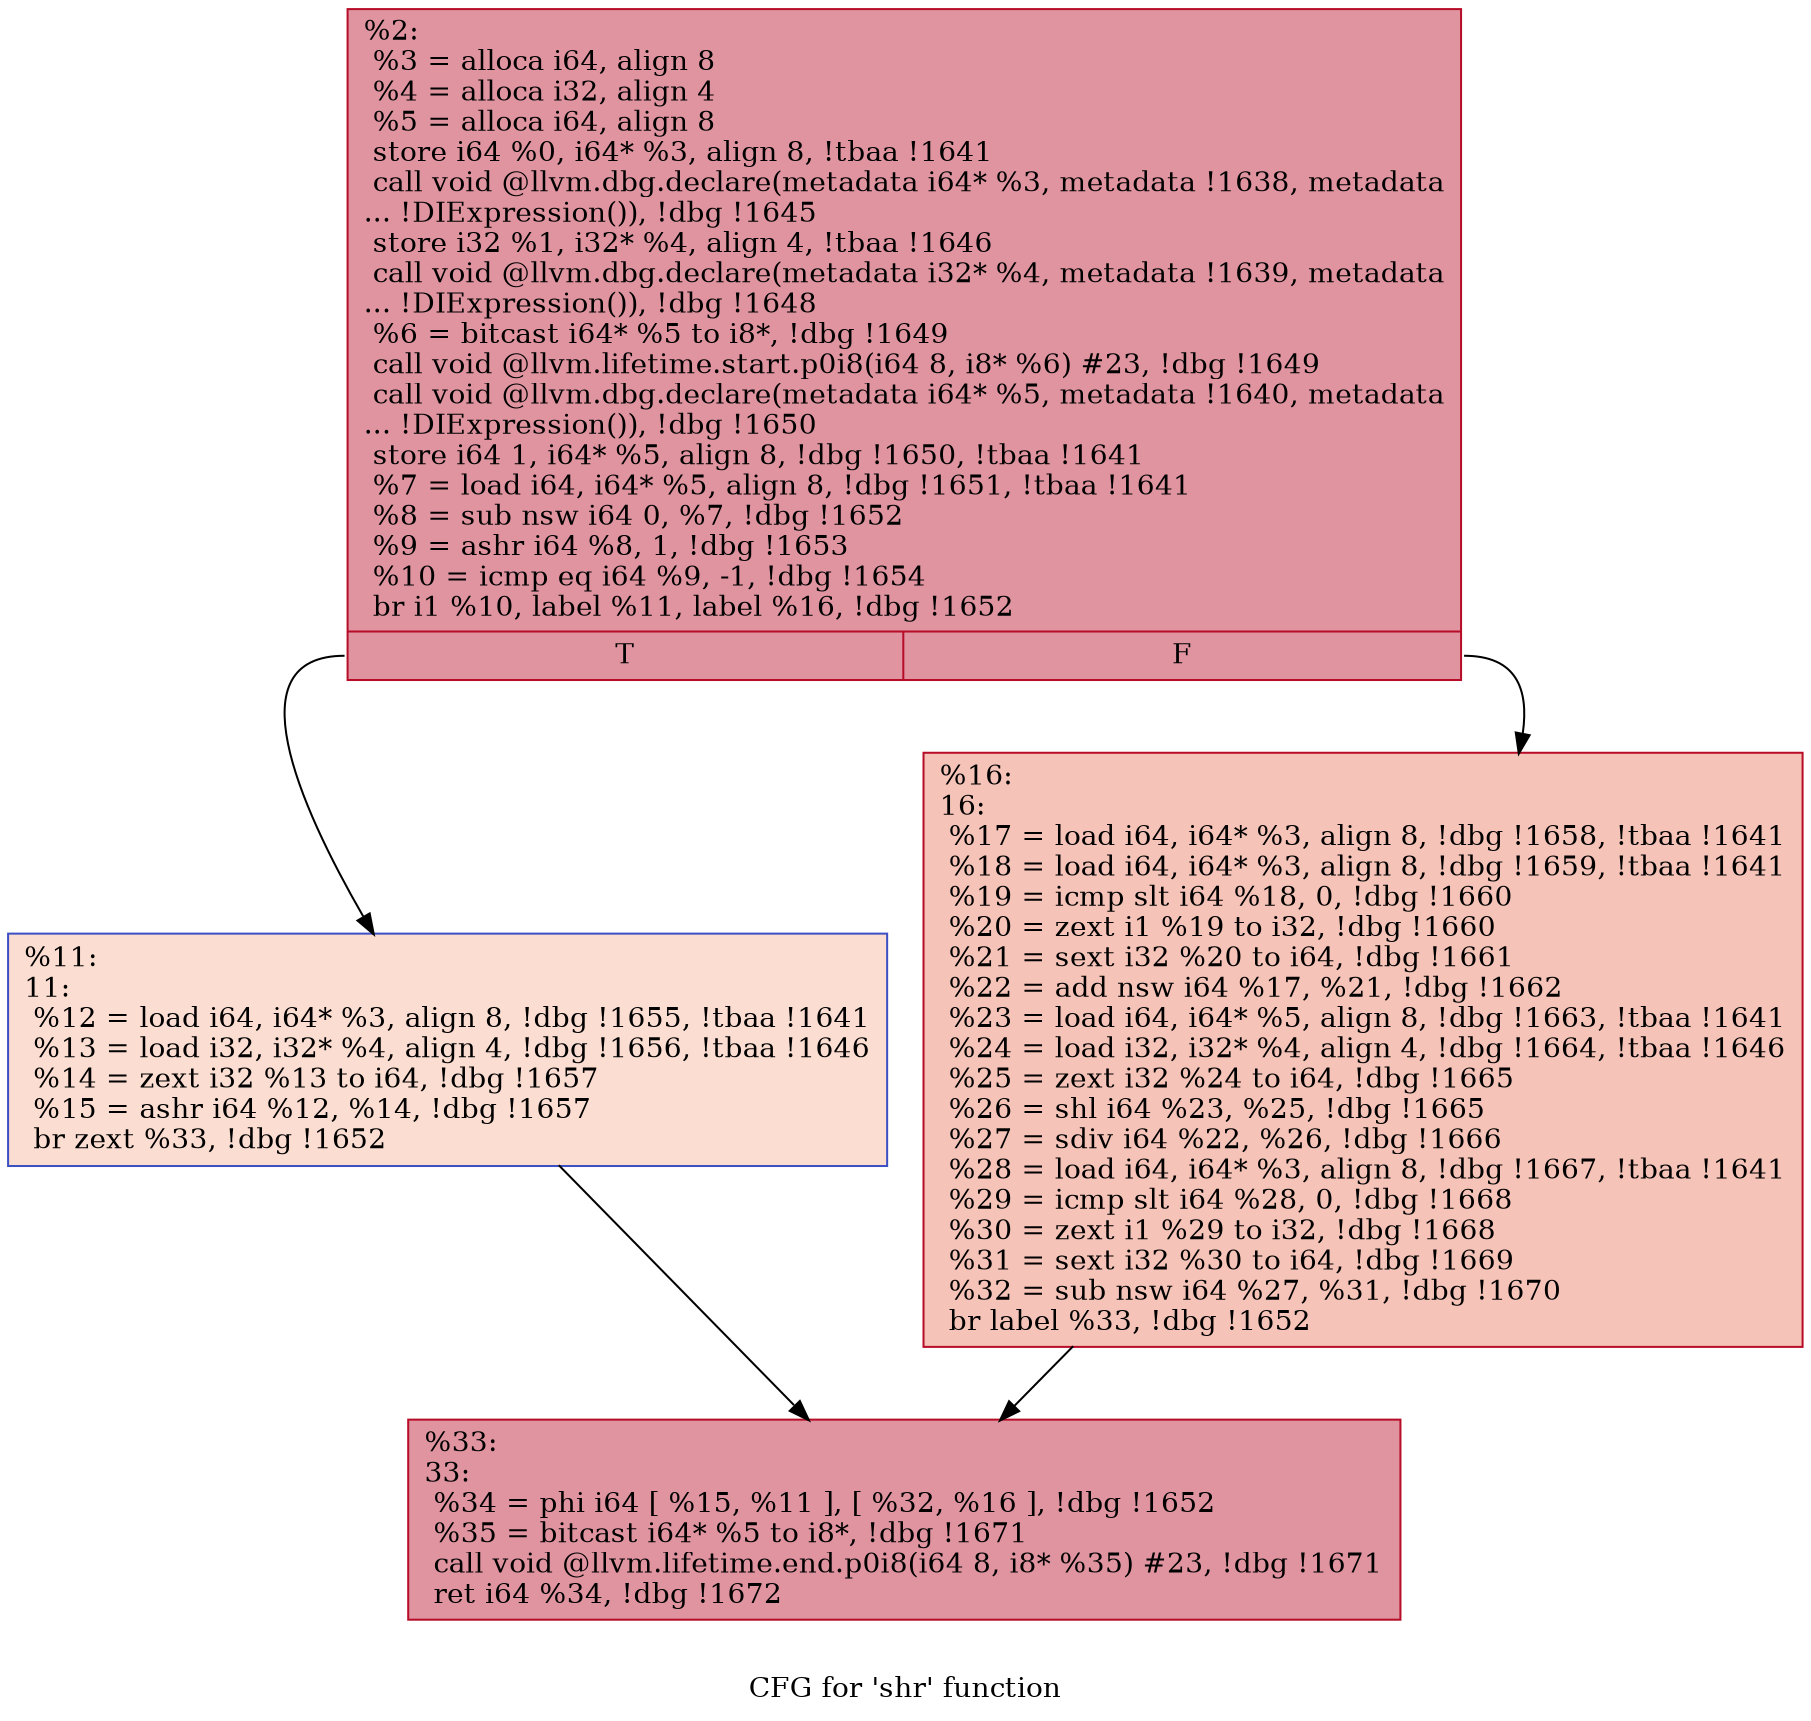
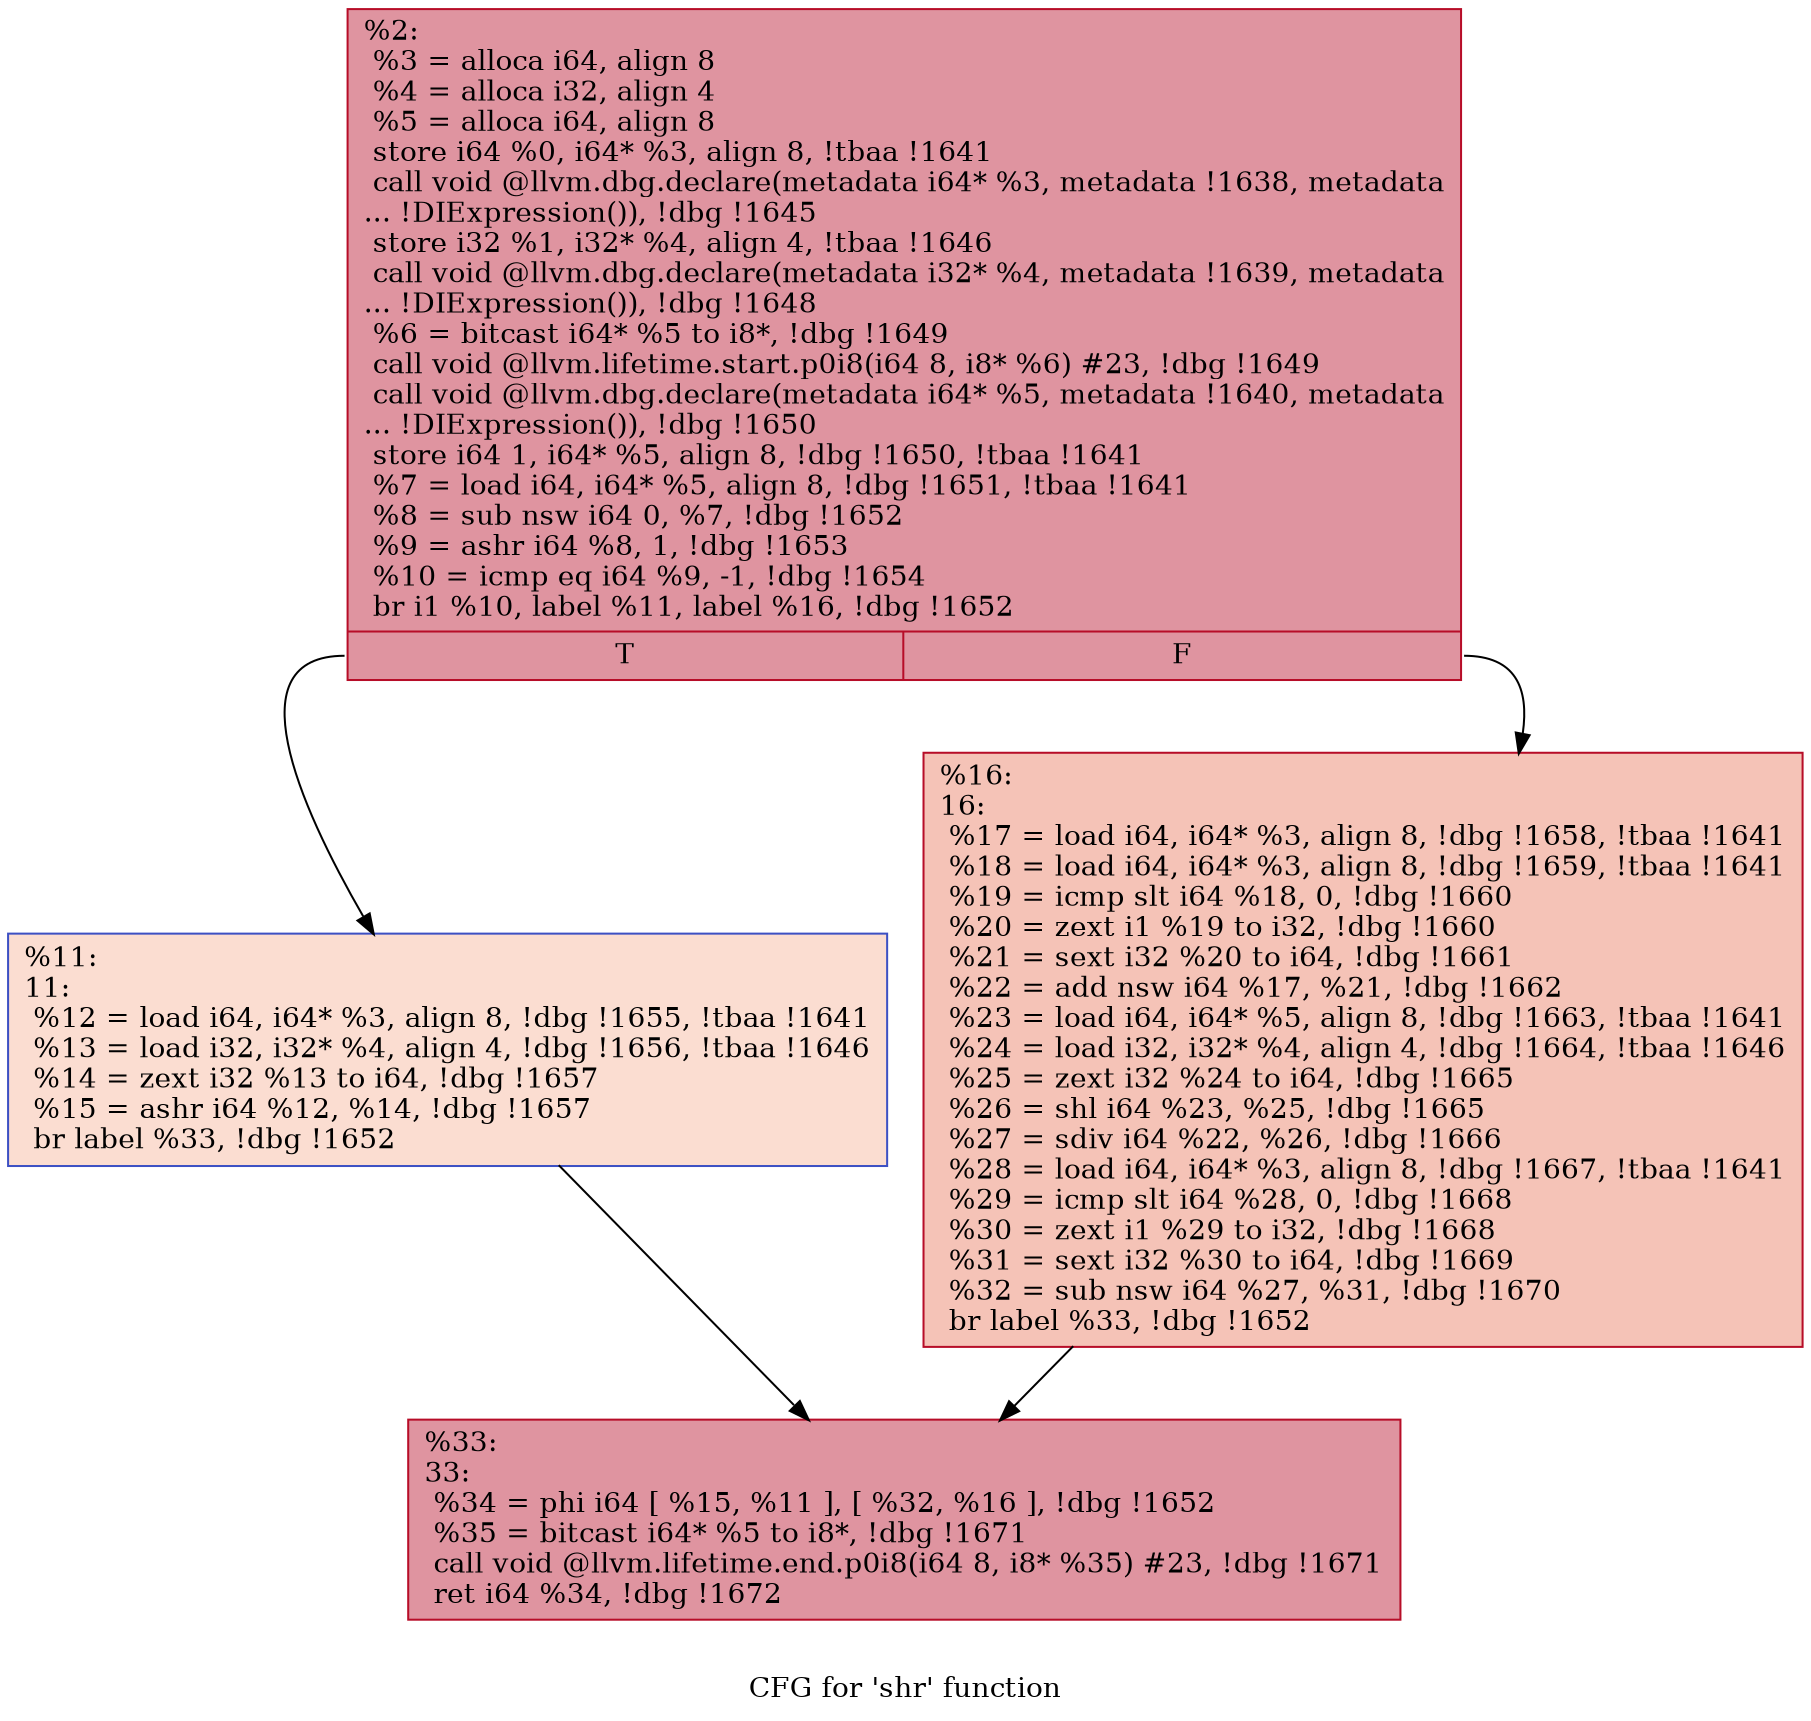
(206, 1140) -> (210, 1140)
